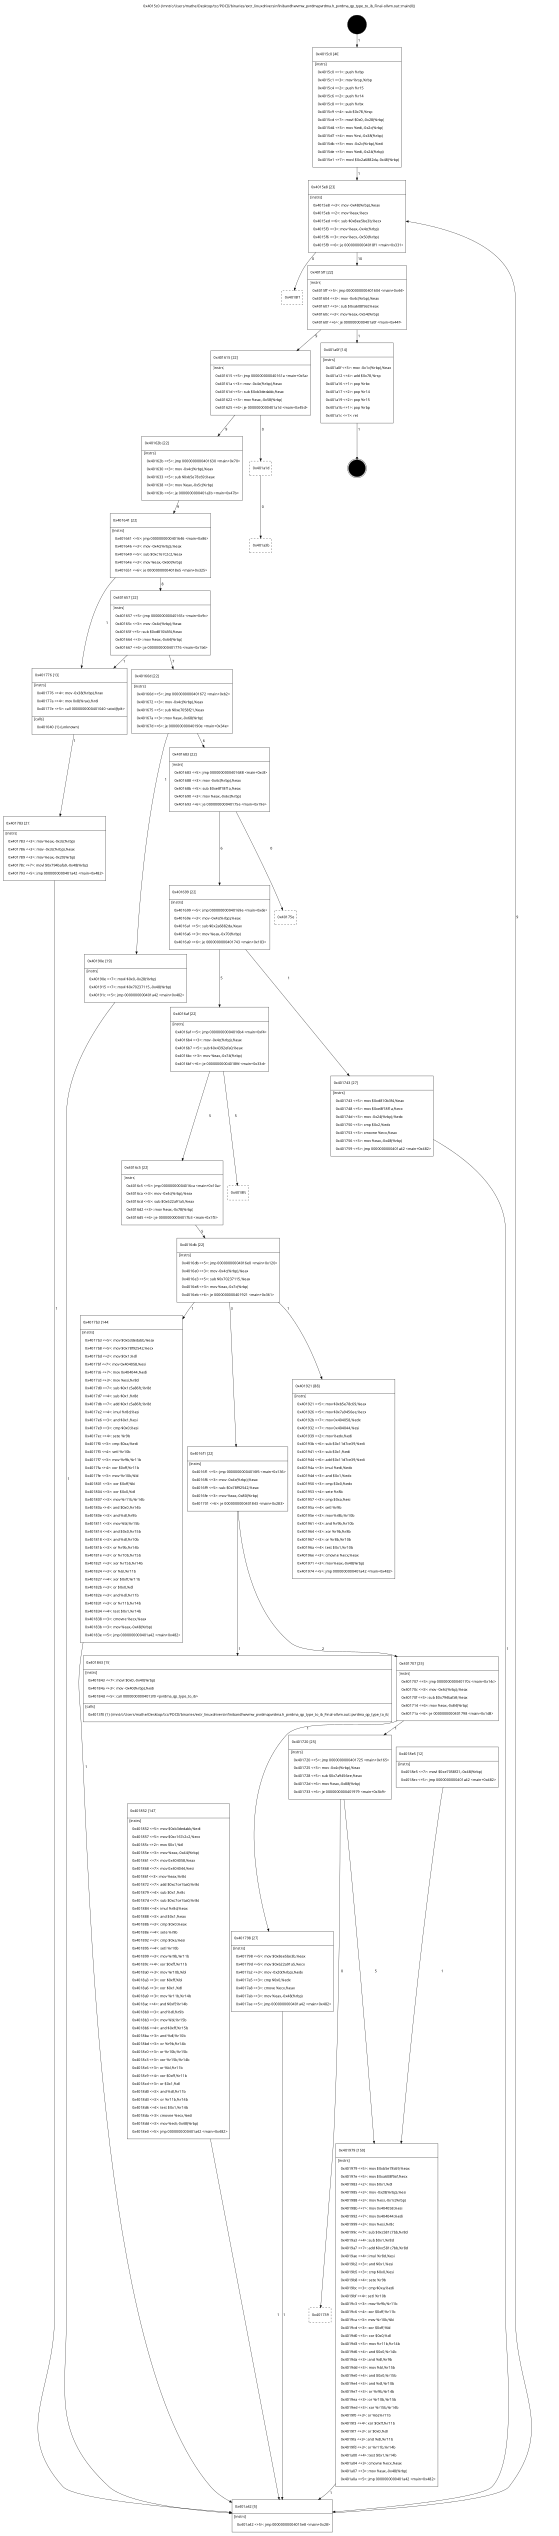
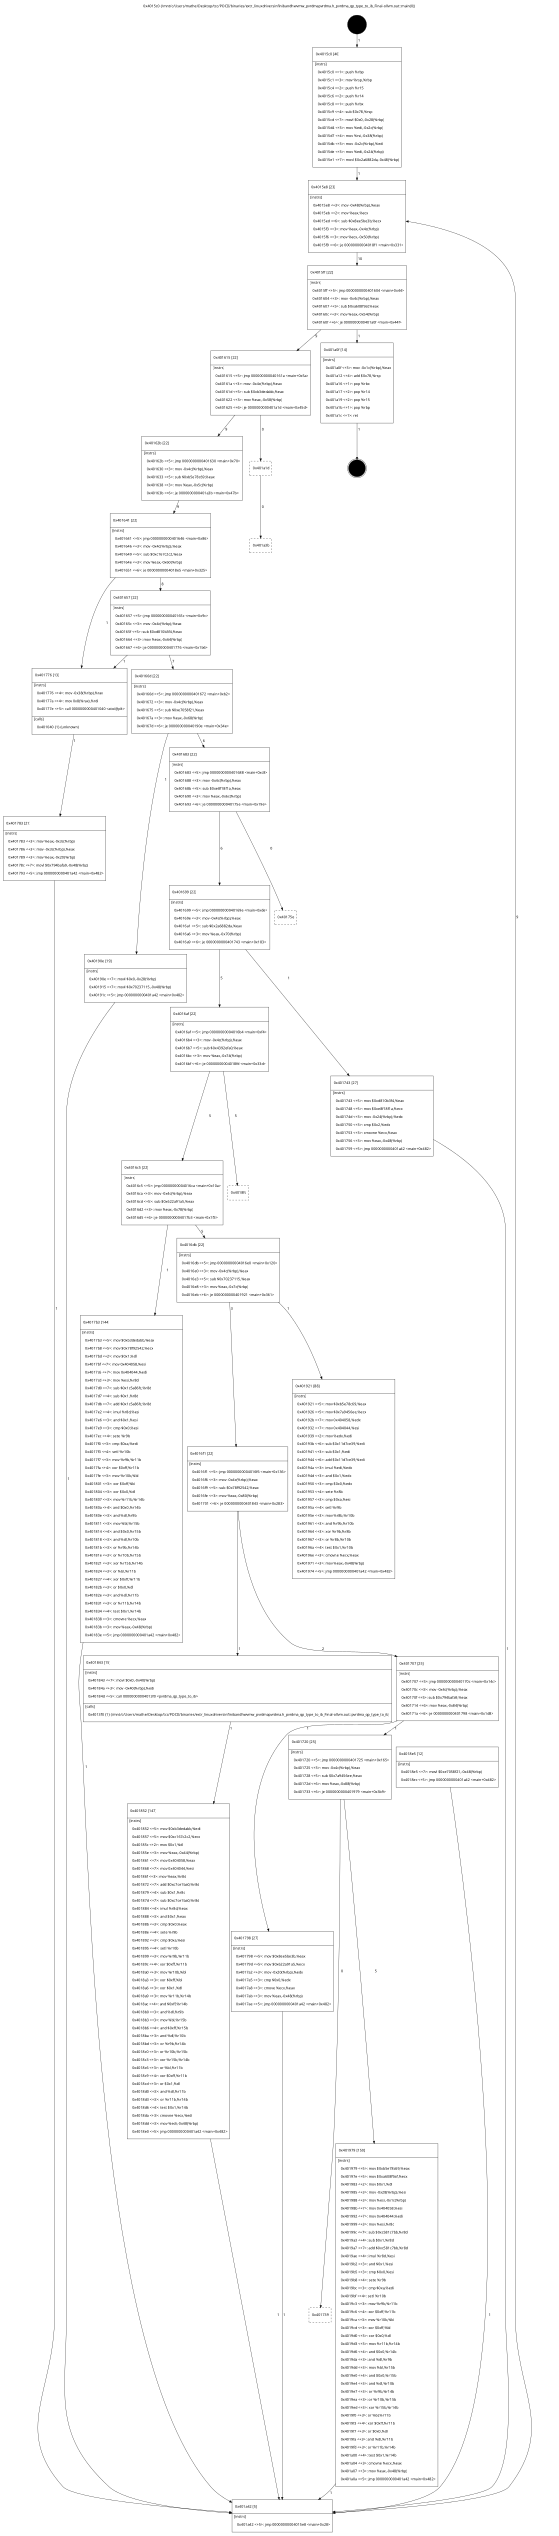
(292, 298) -> none
(189, 1309) -> (161, 1269)
none -> (222, 1762)
(420, 1964) -> (487, 2195)
